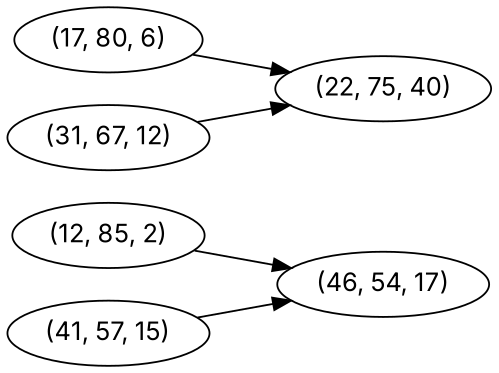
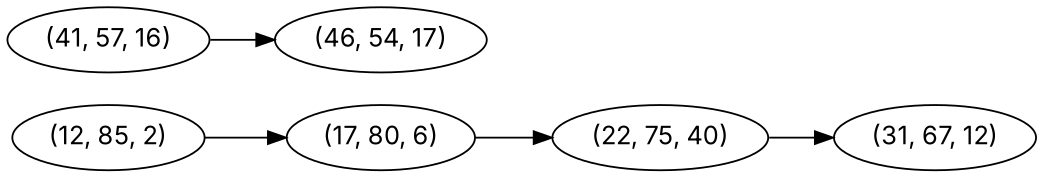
(234, 115) -> (792, 138)
(234, 258) -> (236, 138)
(108, 333) -> (108, 40)
